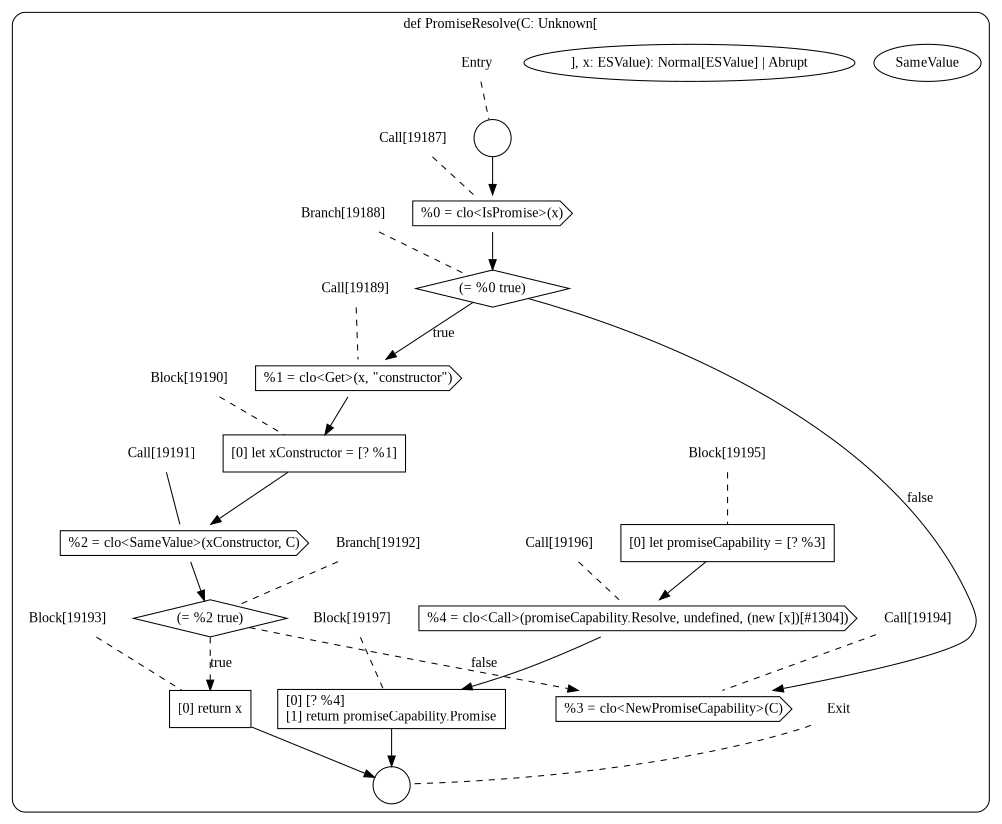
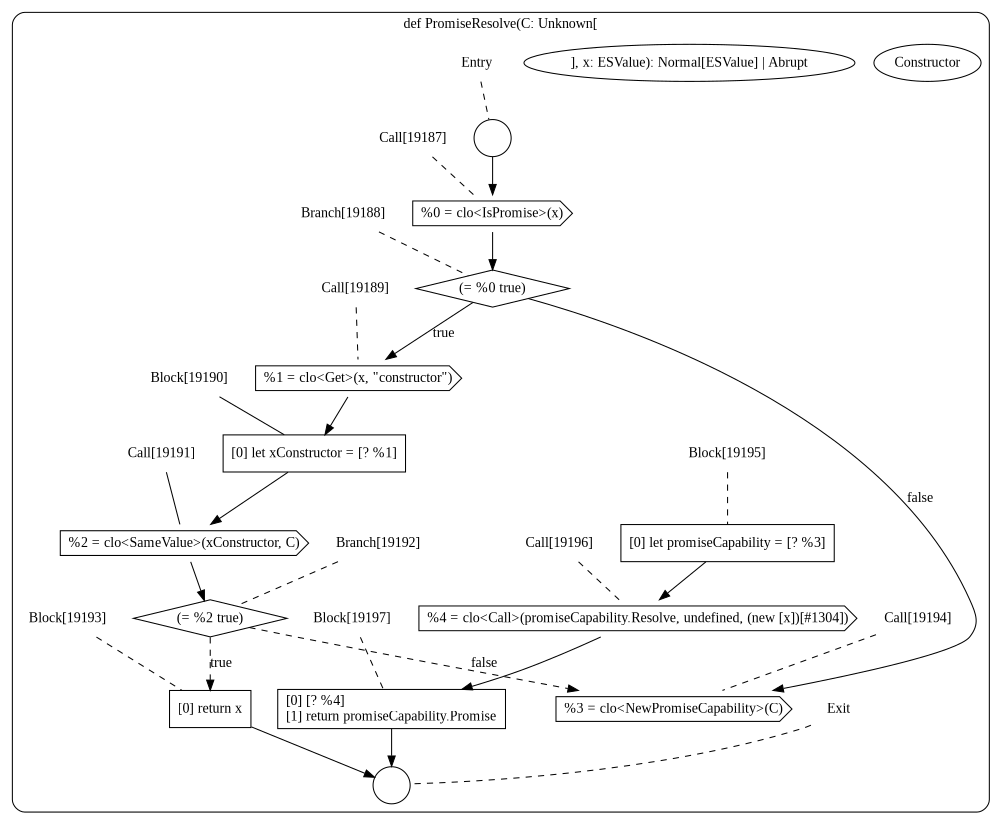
(928, 63) -> (928, 63)
(252, 416) -> (252, 416)
